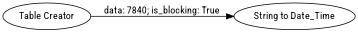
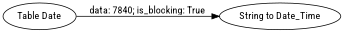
(47, 16) -> (40, 16)
